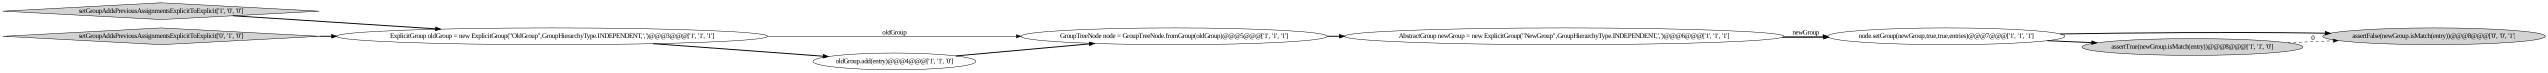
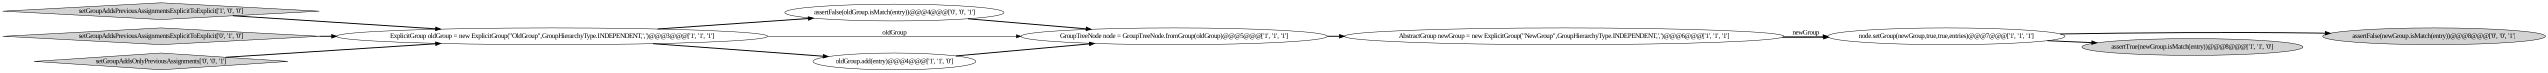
none -> (894, 13)
(2311, 42) -> none
none -> (161, 61)
